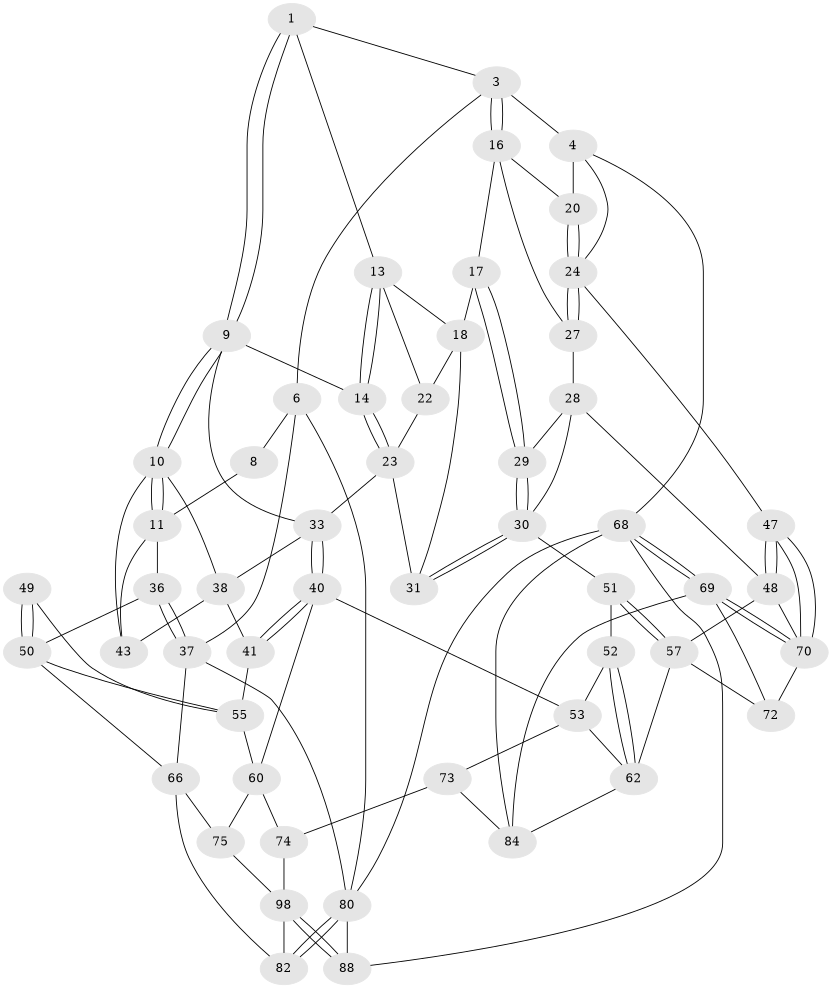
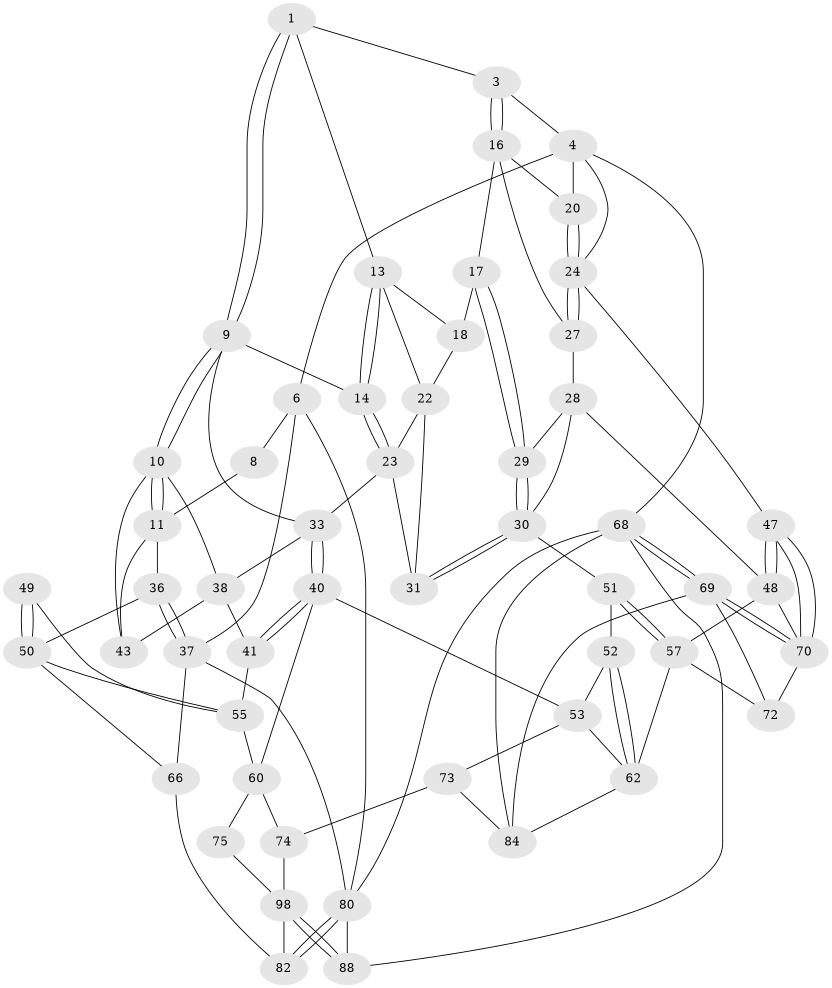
(353, 218) -> (385, 229)
(450, 464) -> (421, 494)
(198, 811) -> none
